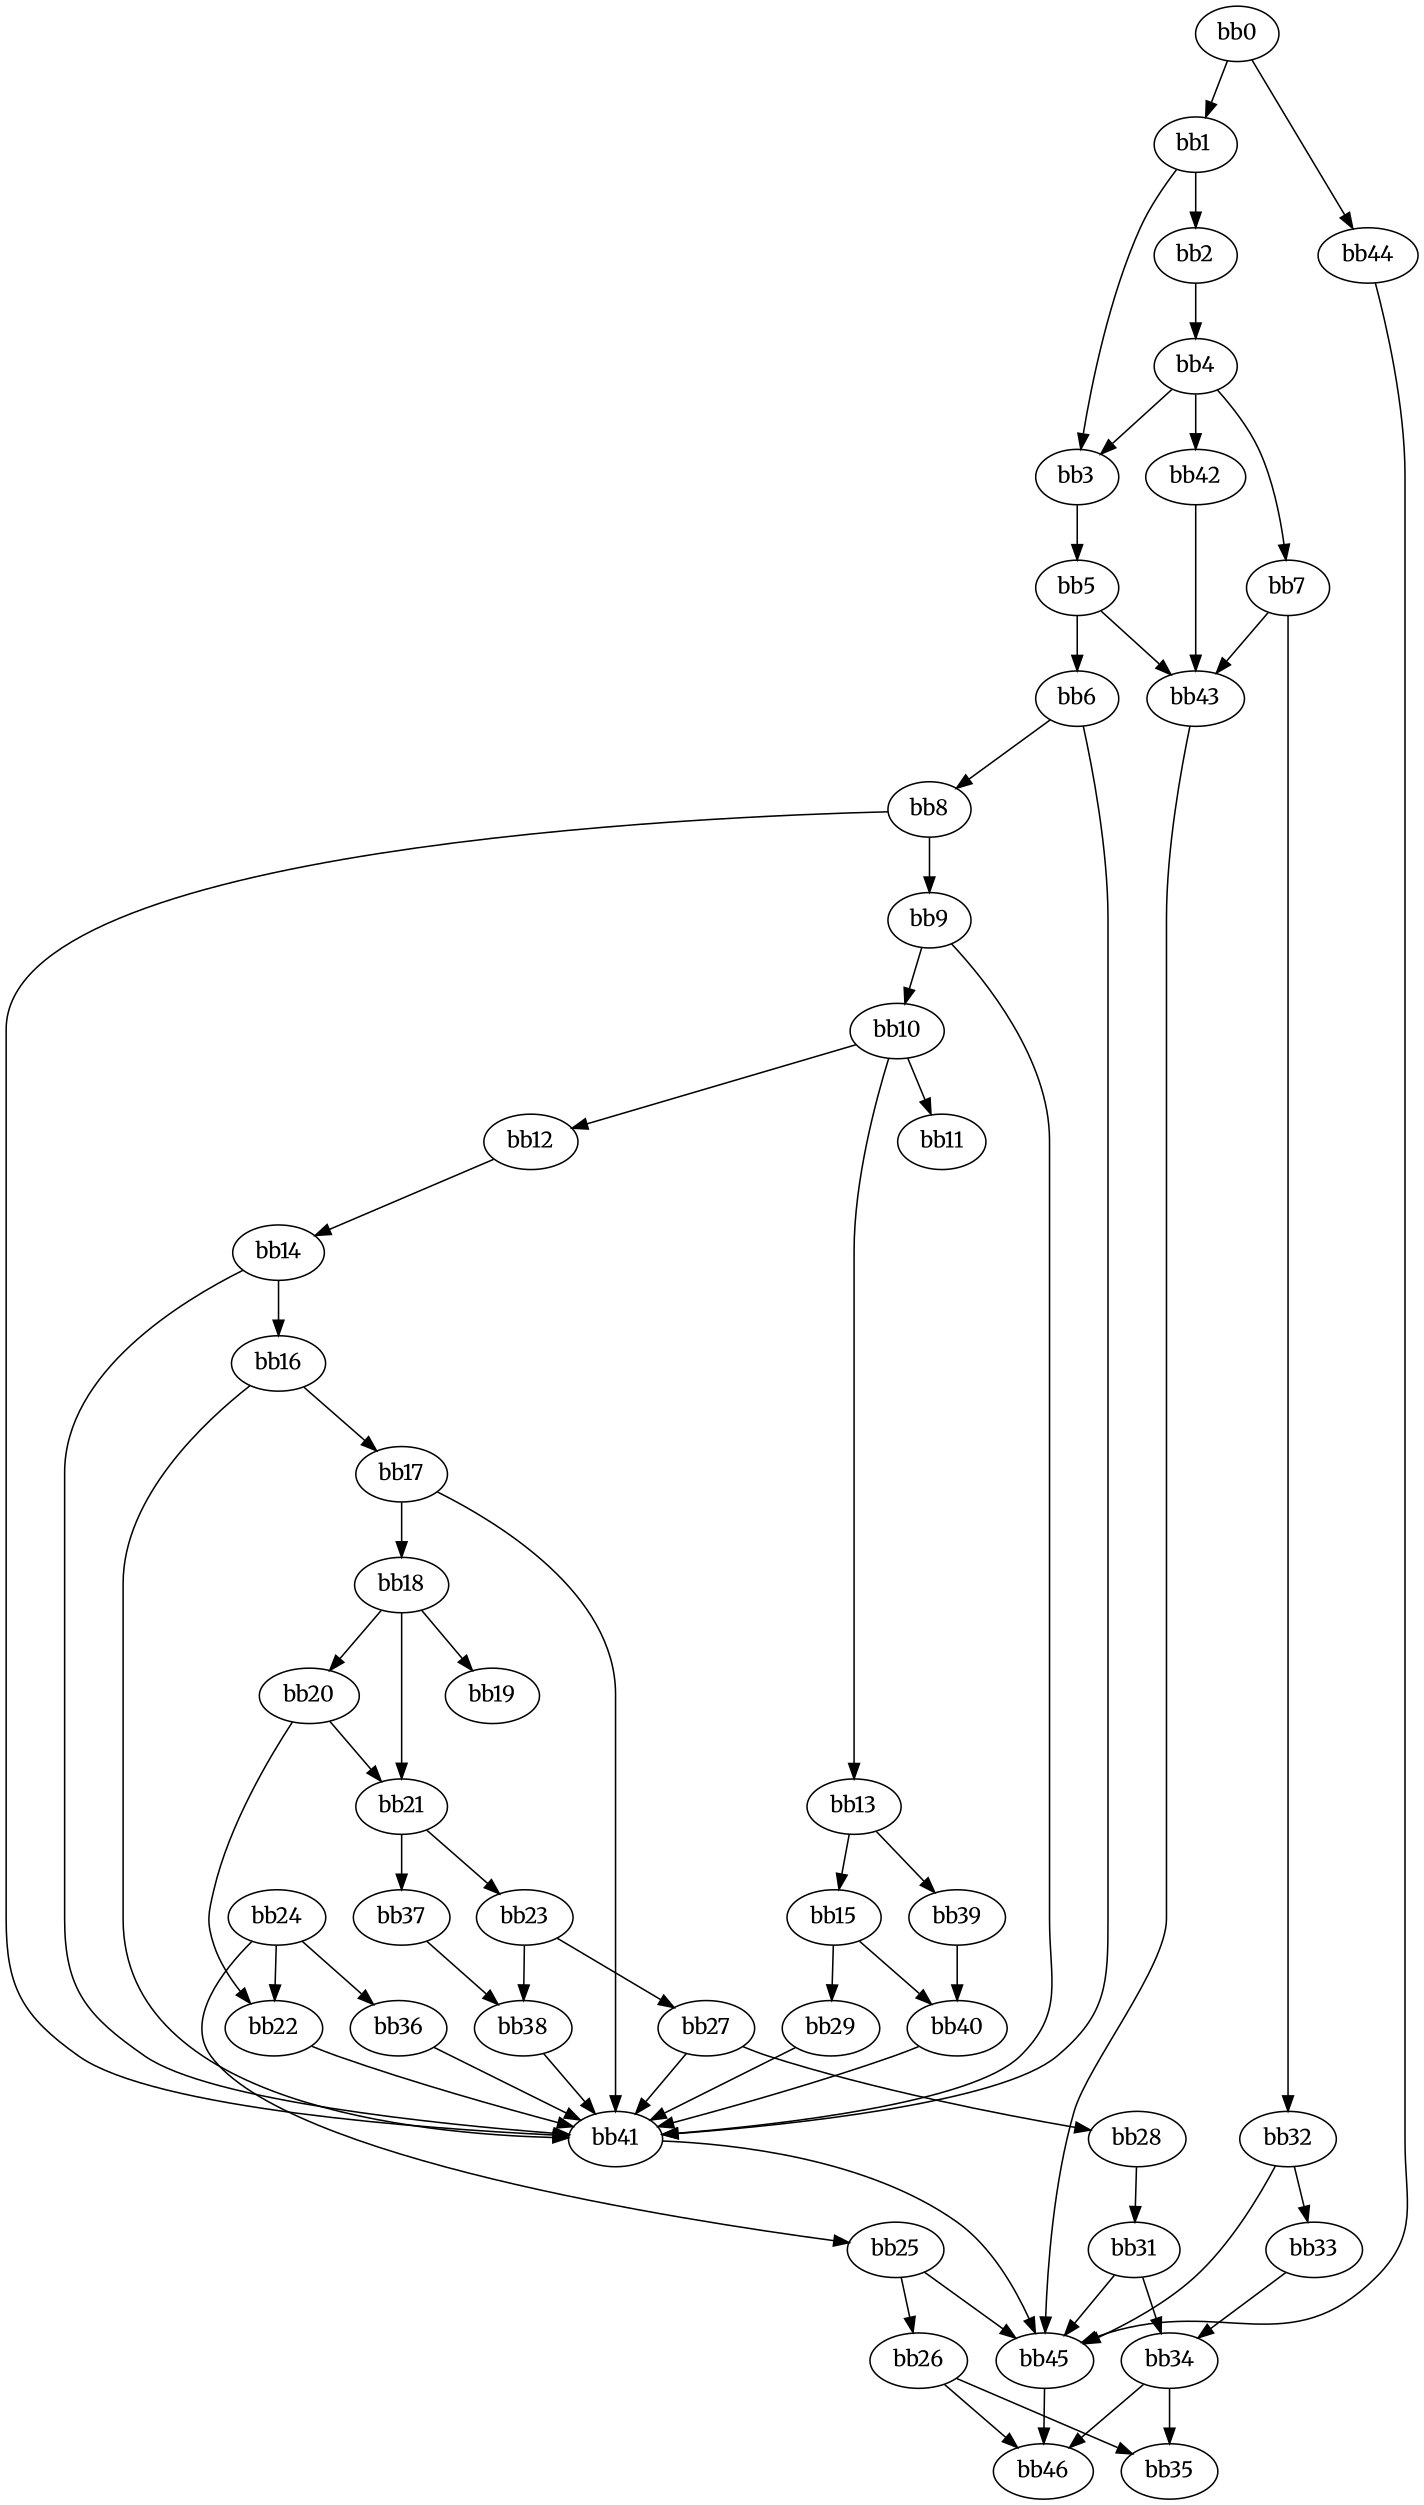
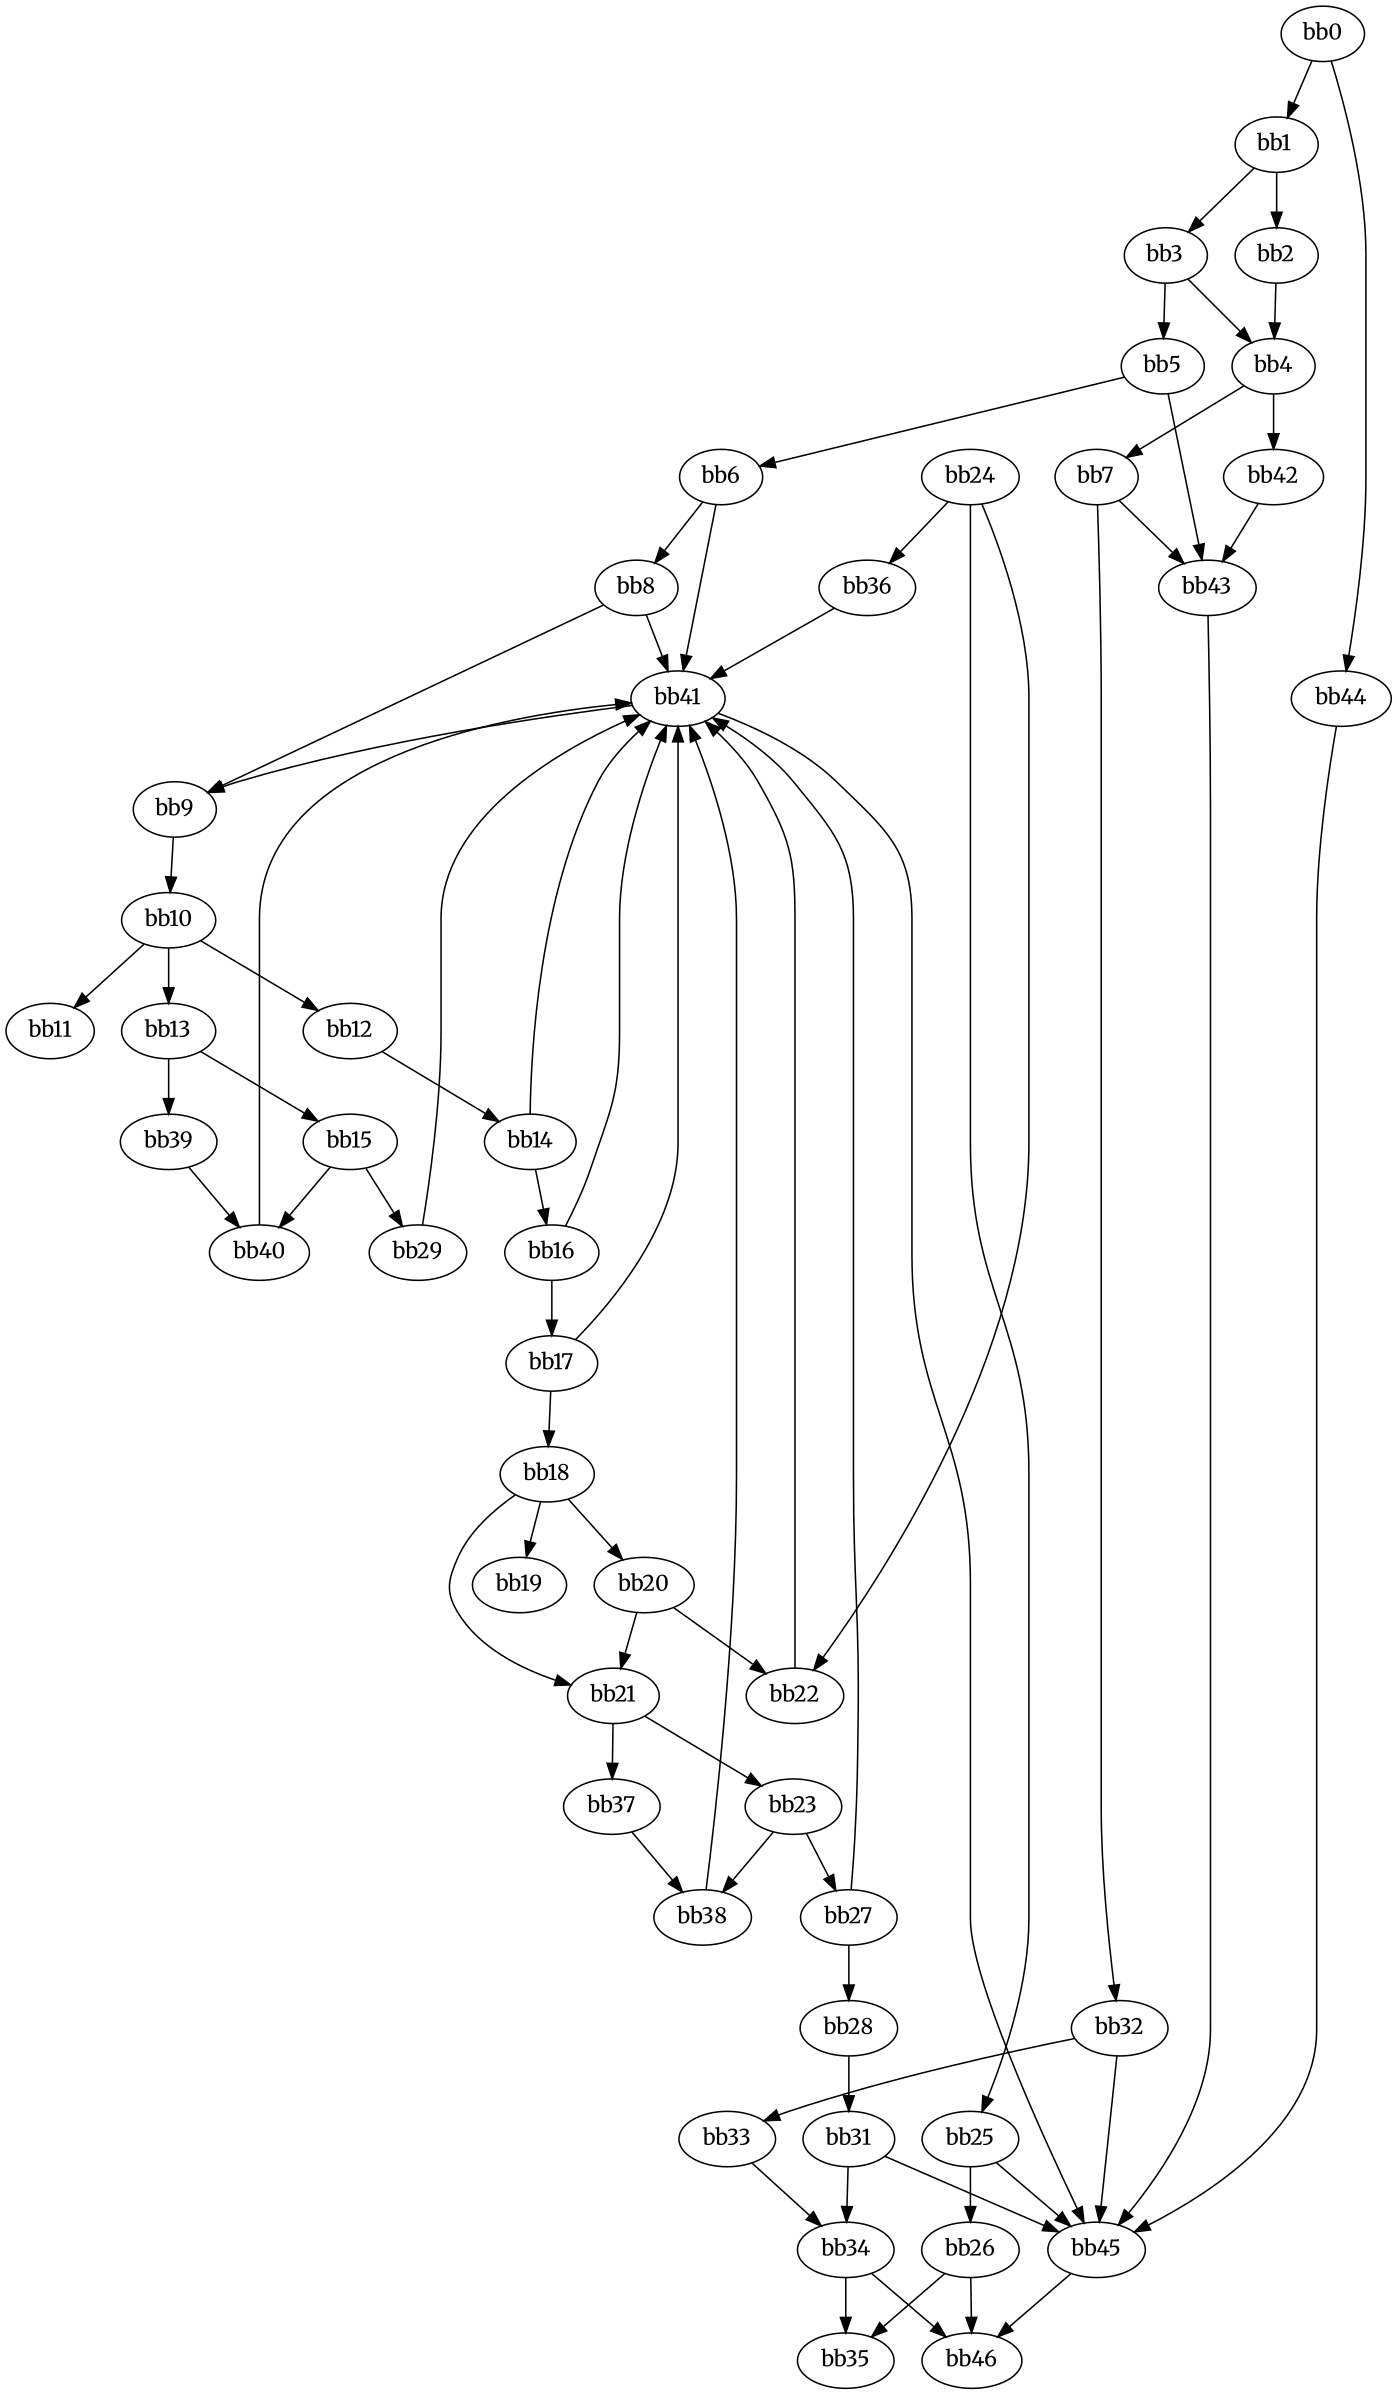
(1142, 416) -> (1214, 305)
(1050, 1668) -> (405, 742)
